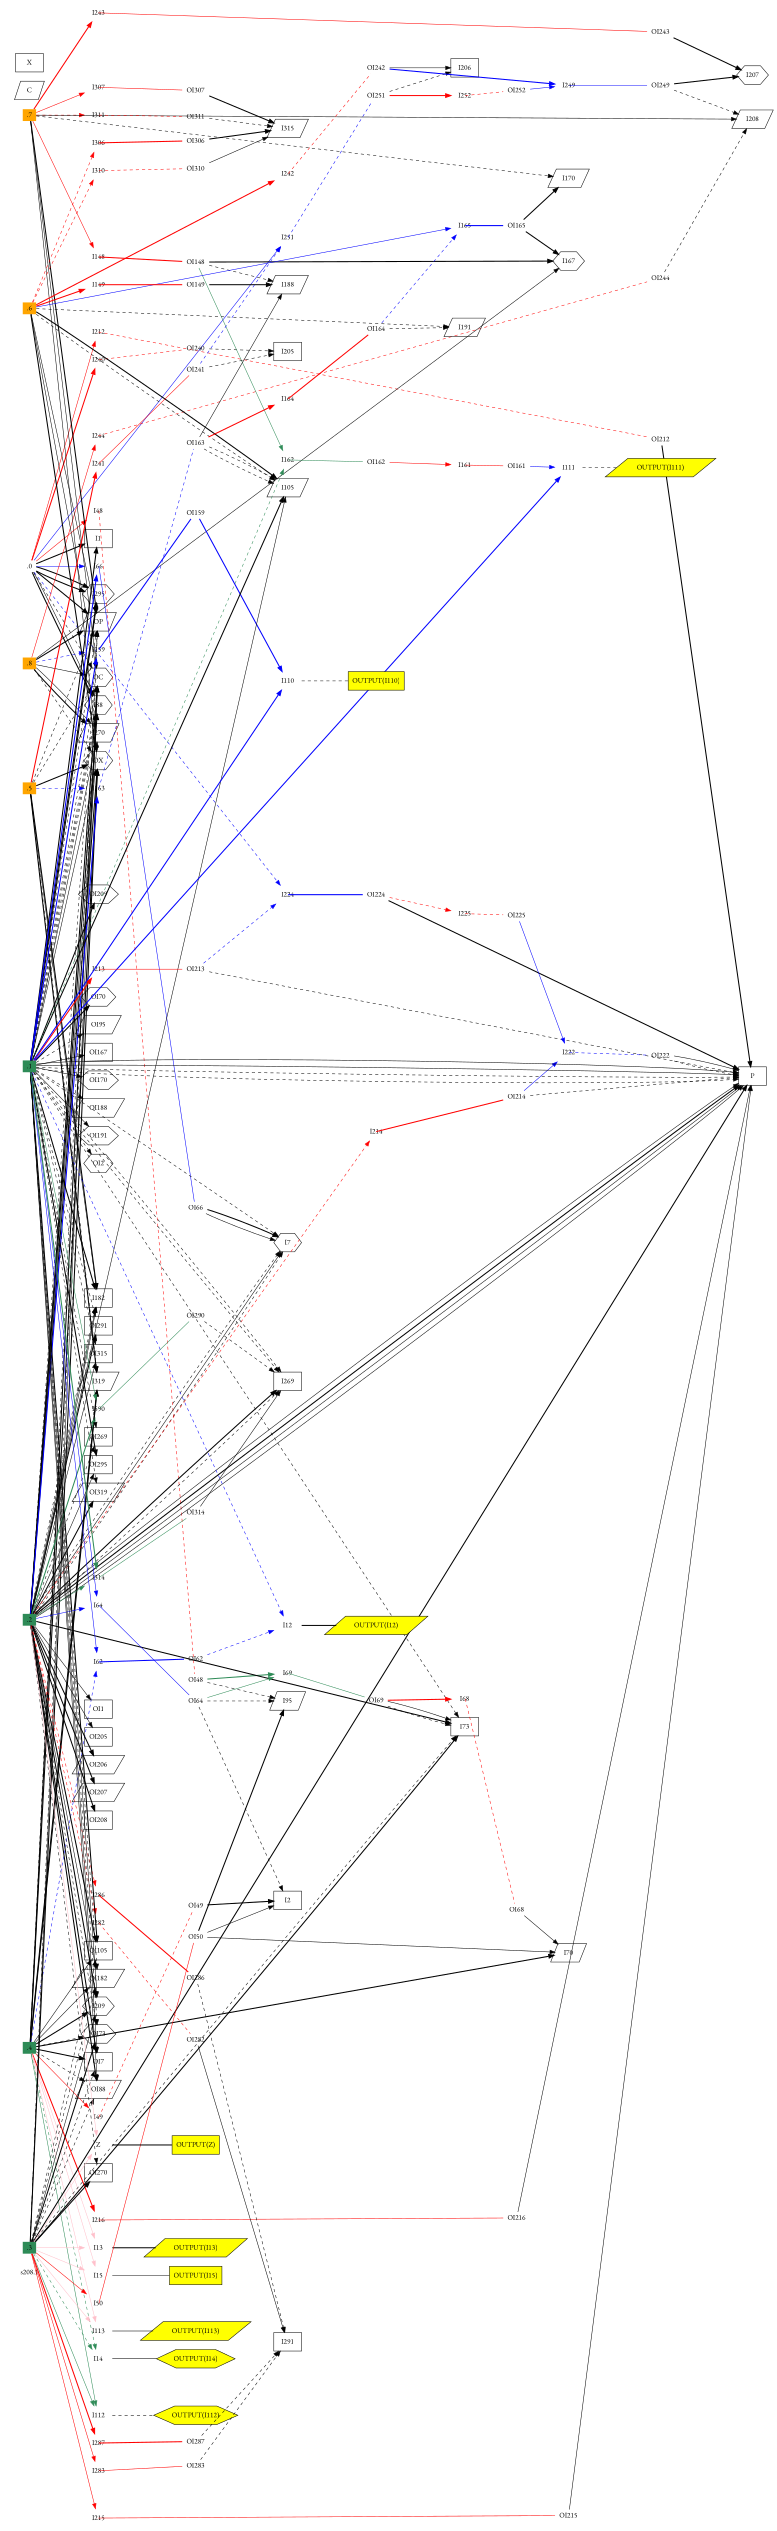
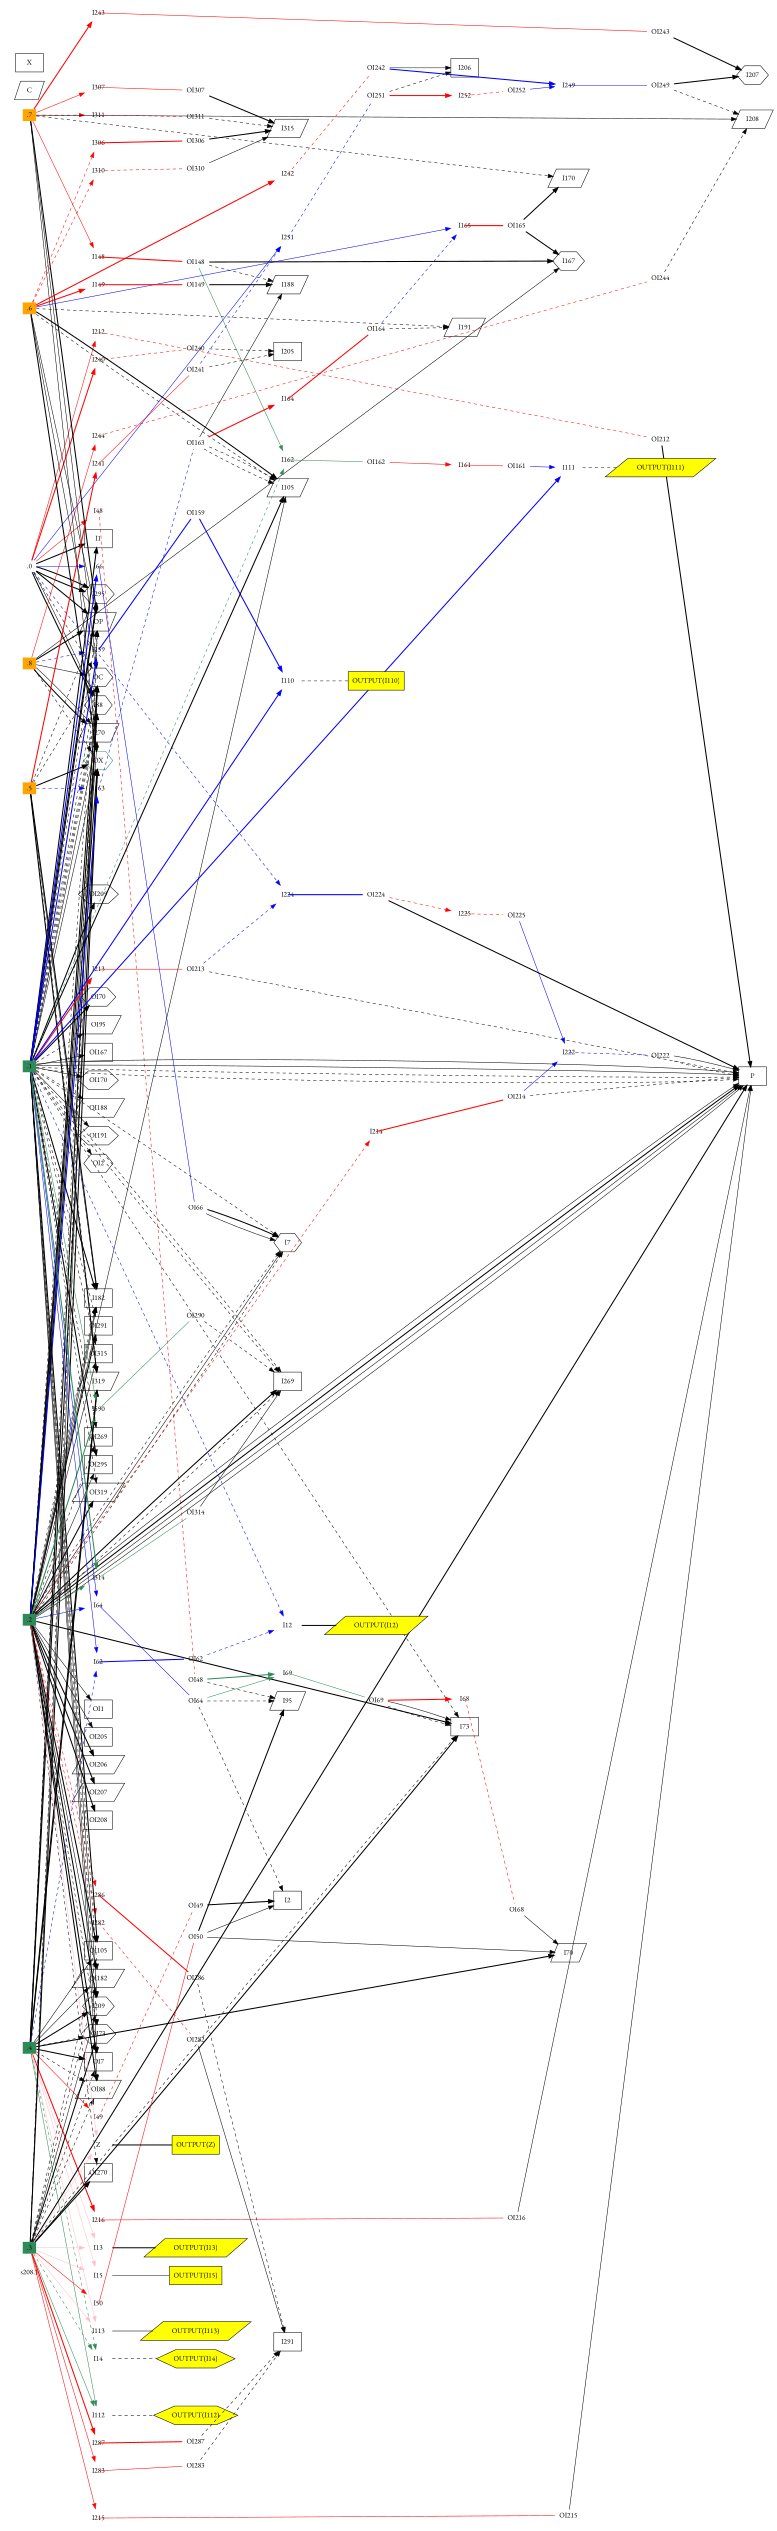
(484, 226) -> (484, 226)
(98, 761) -> (98, 761)
(134, 2359) -> (134, 2359)
